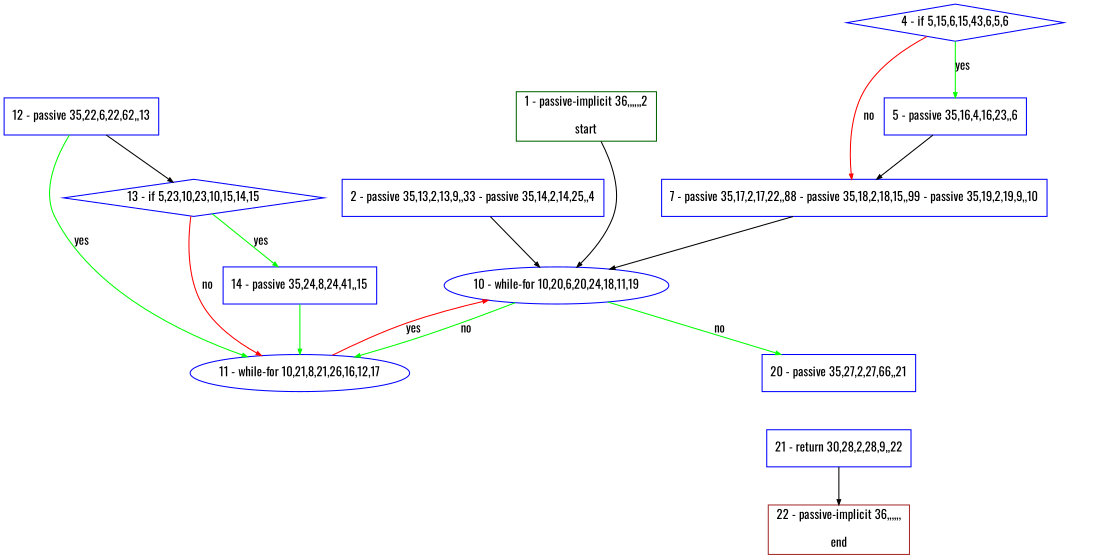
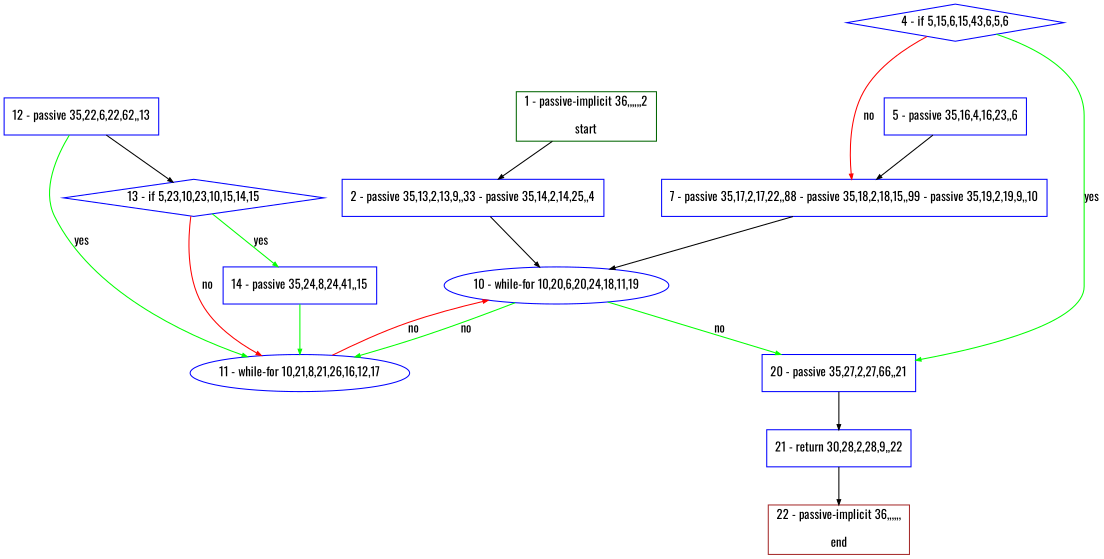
(955, 67) -> (1084, 230)
(616, 207) -> (528, 159)
(414, 329) -> (414, 329)
none -> (839, 408)
